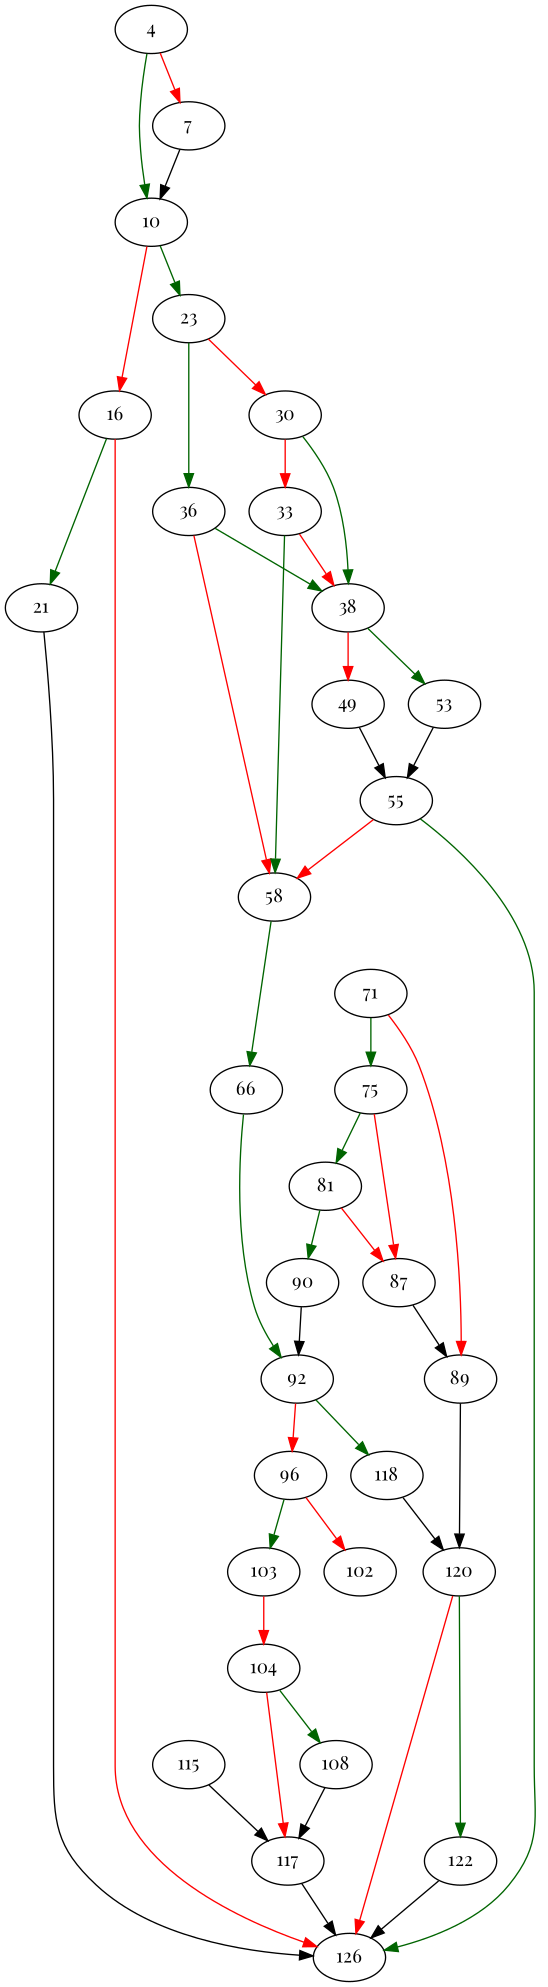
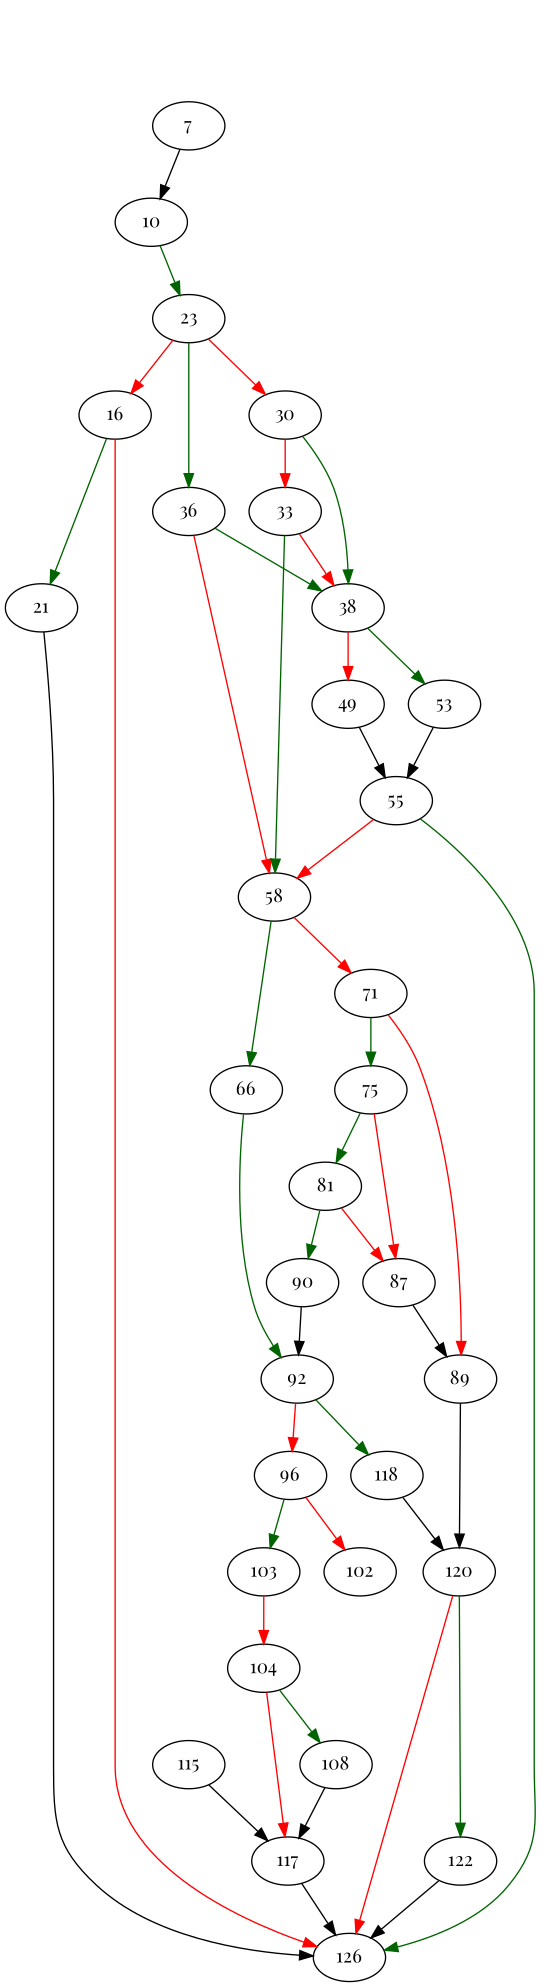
(151, 29) -> none
(135, 312) -> (156, 362)
none -> (318, 940)
